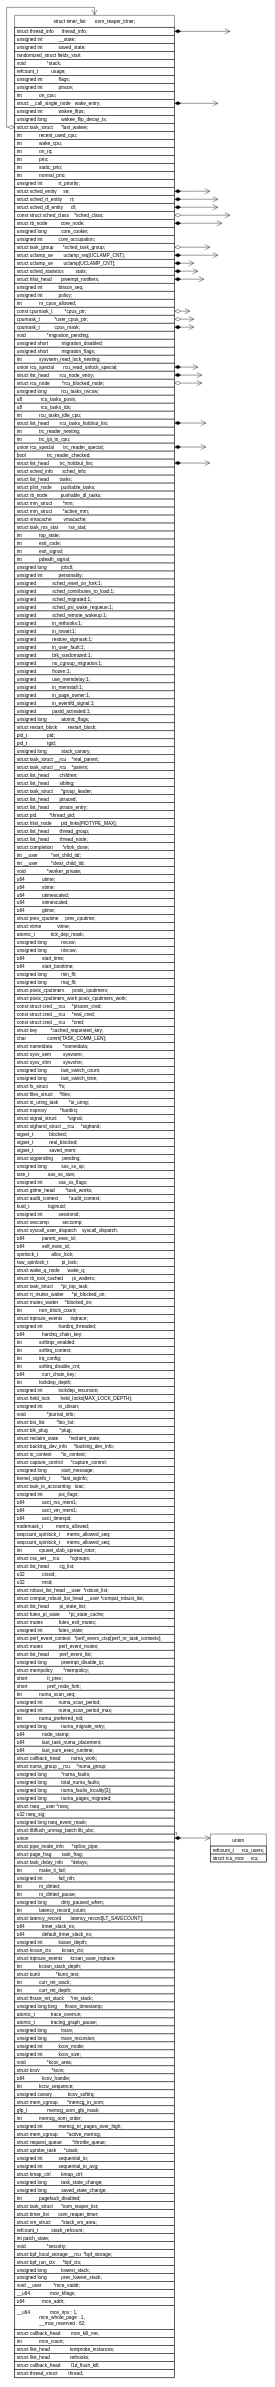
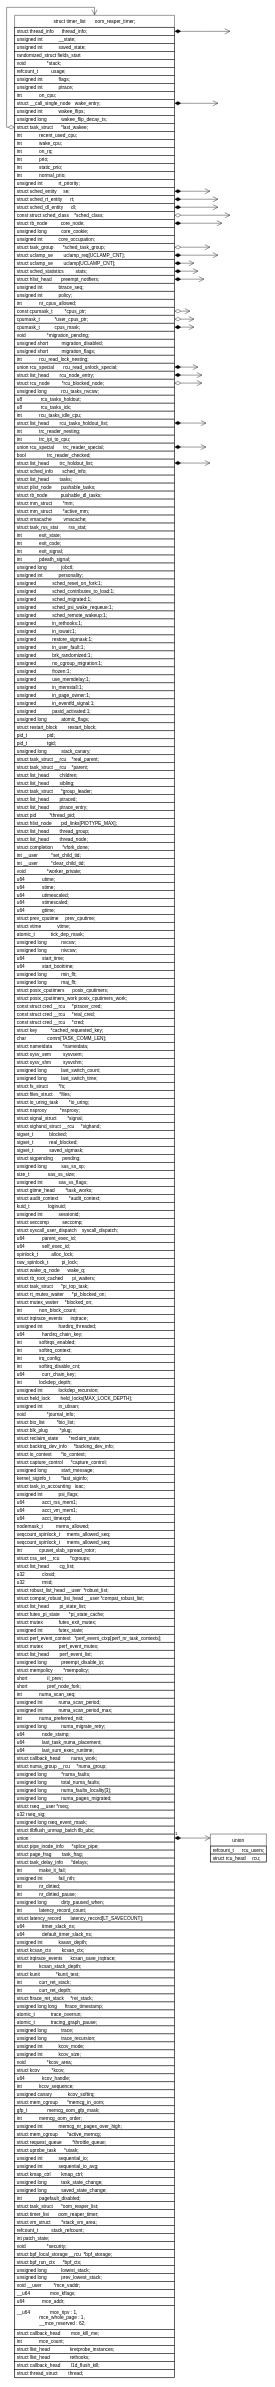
(67, 359) -> (62, 359)
(54, 399) -> (57, 399)
(47, 535) -> (47, 535)
(56, 1111) -> (57, 1111)
(52, 1151) -> (57, 1151)
(241, 1859) -> (243, 1859)
